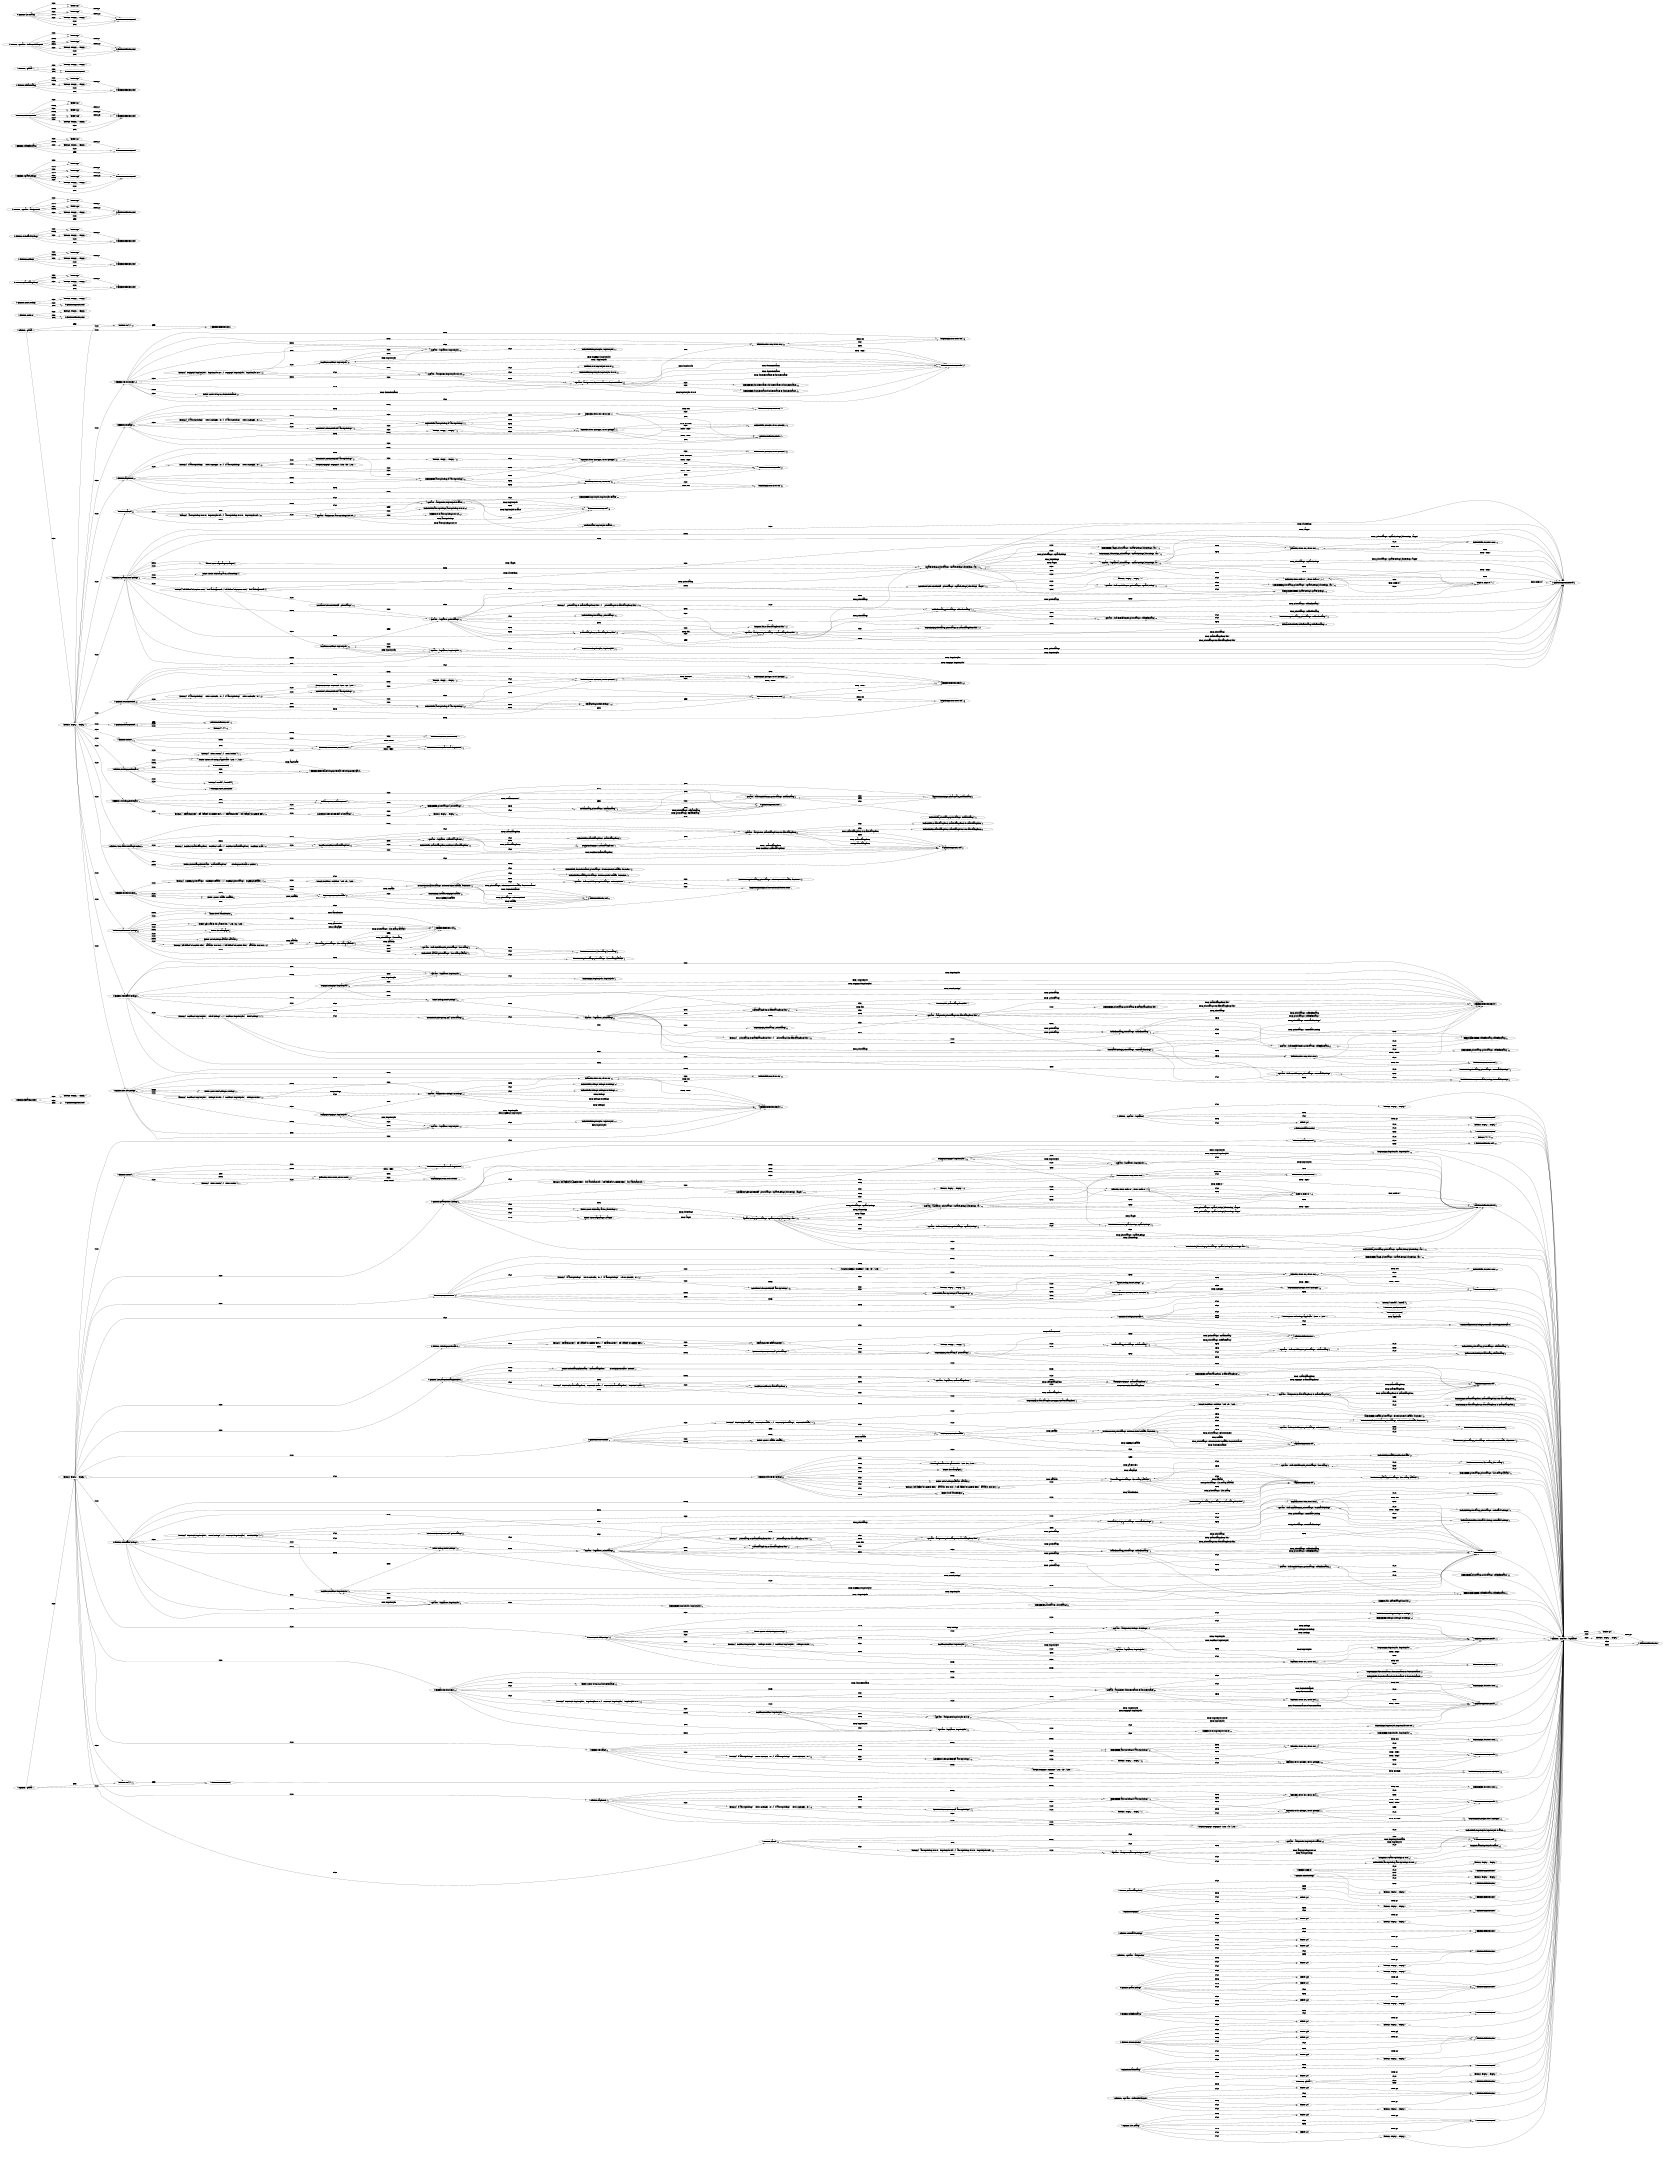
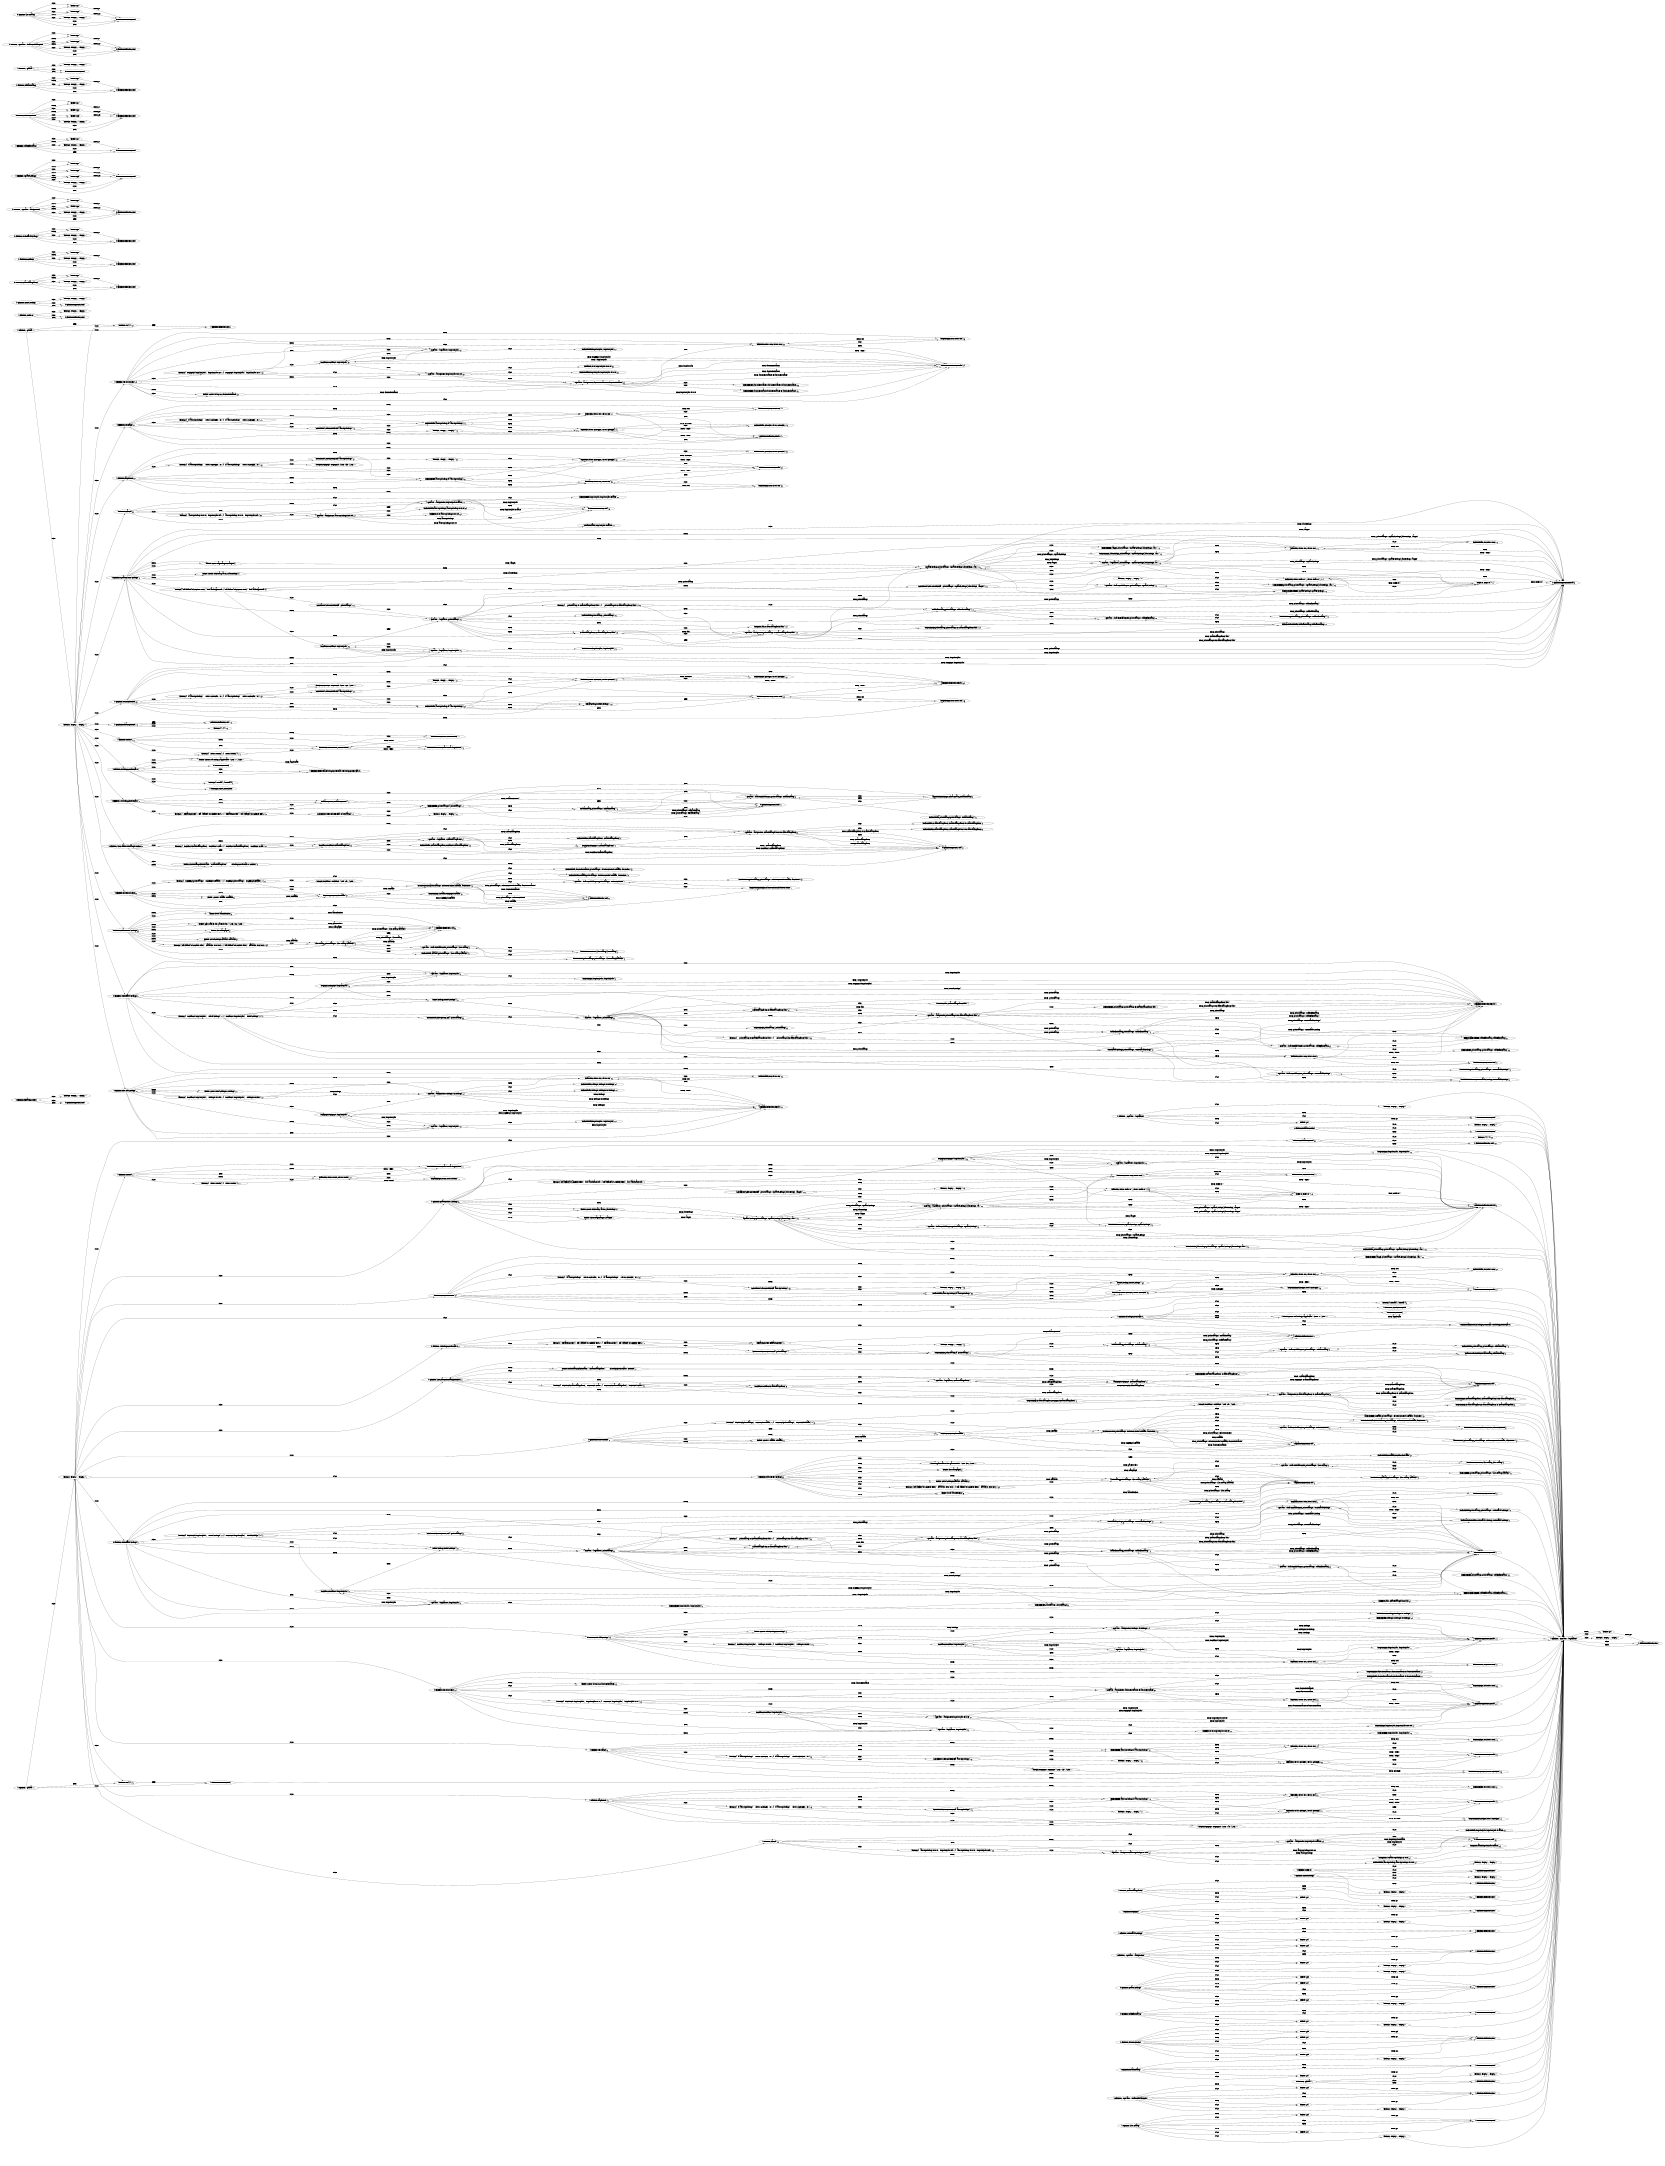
(860, 1269) -> none
